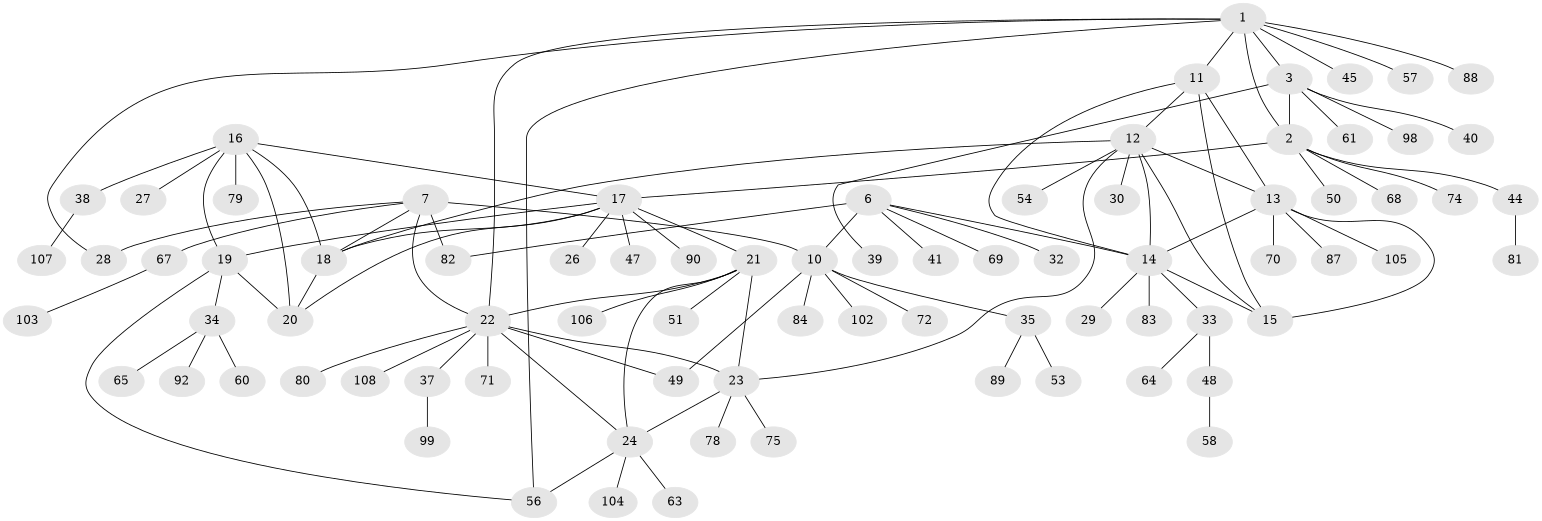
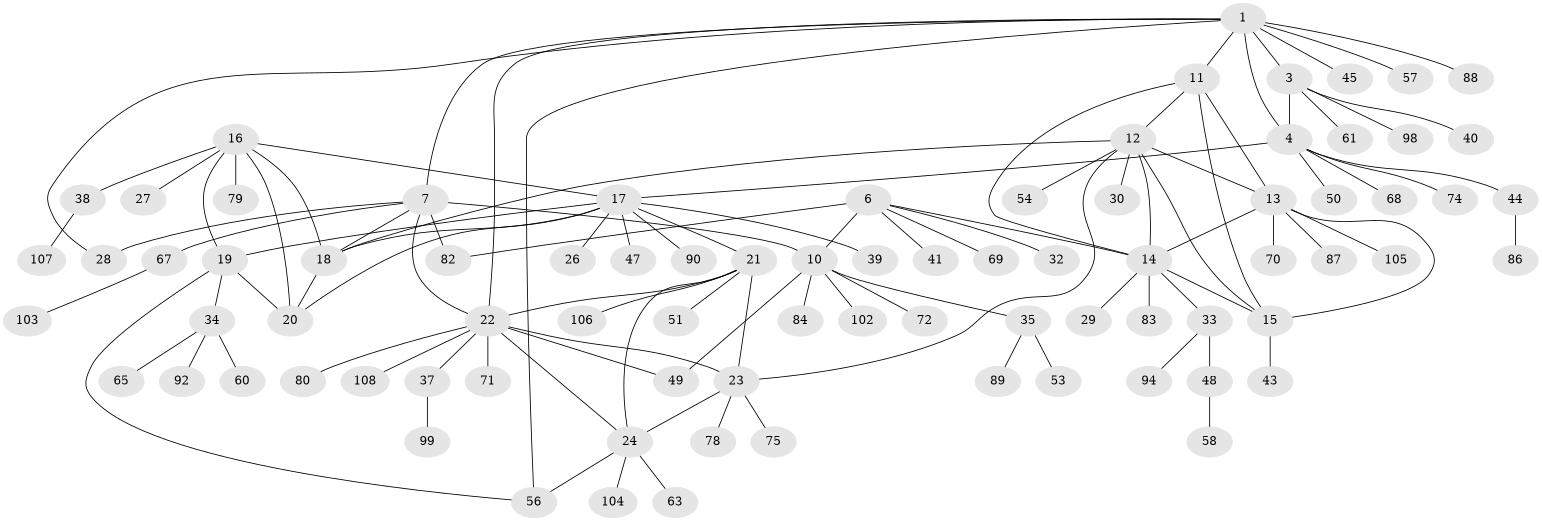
none -> (782, 27)
(1055, 134) -> (756, 222)
(1289, 139) -> (1289, 139)
(1516, 260) -> (1516, 260)
(1149, 381) -> (1149, 381)
none -> (1270, 381)
